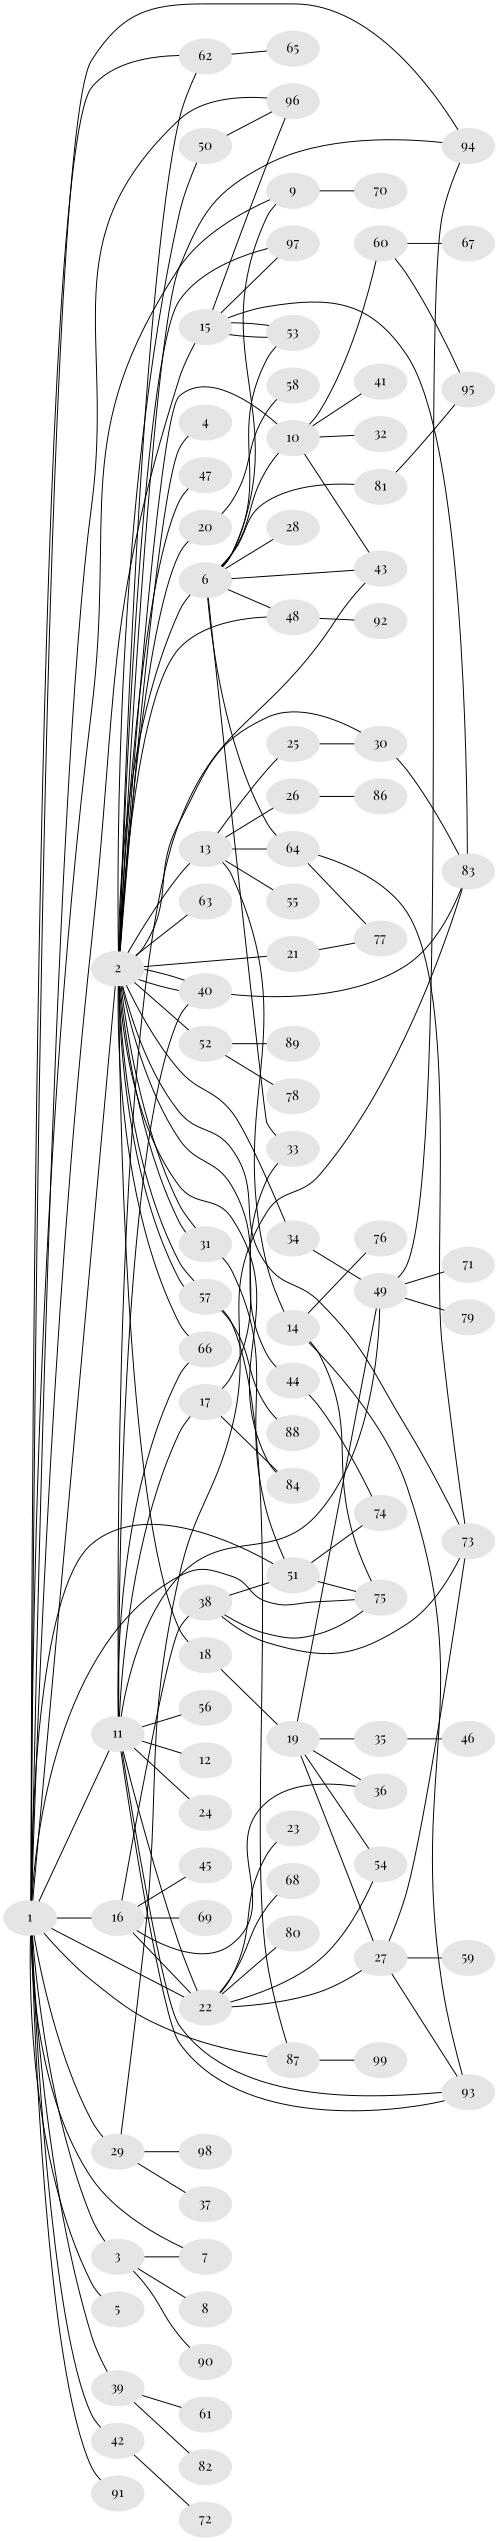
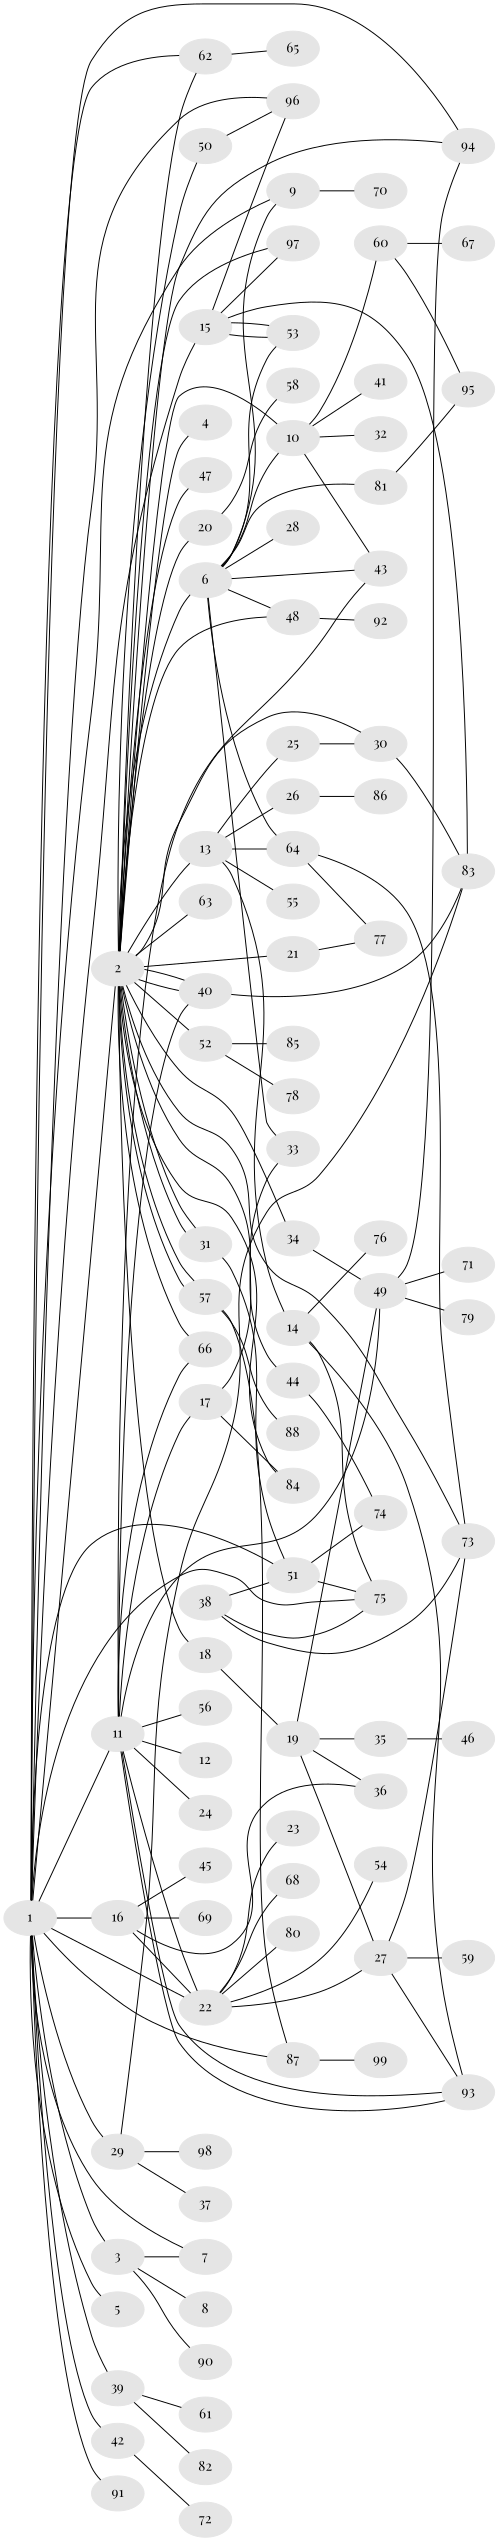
(293, 1044) -> (293, 1044)
(146, 1770) -> none
(337, 1802) -> none
